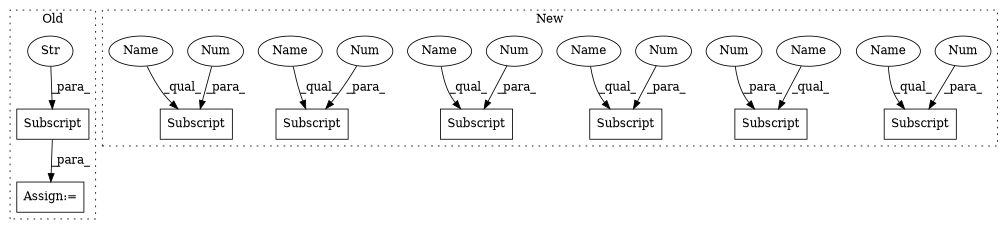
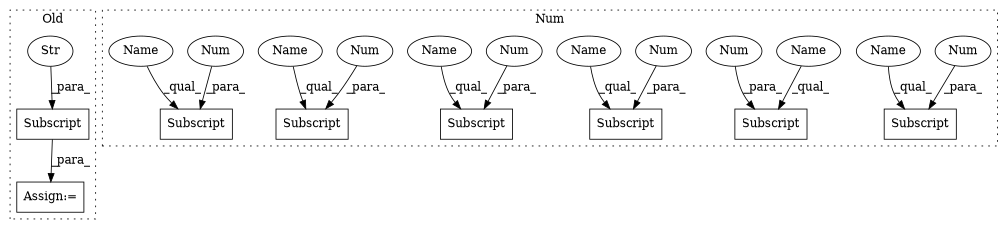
(550, 20) -> (550, 20)
